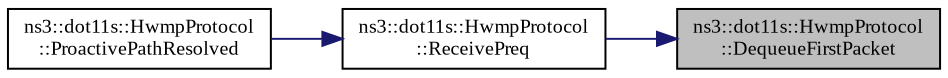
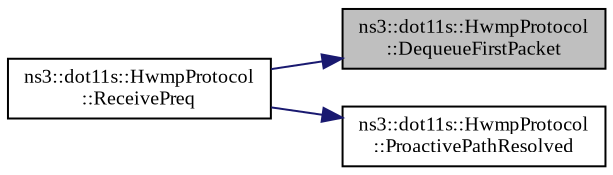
(297, 39) -> (297, 111)
